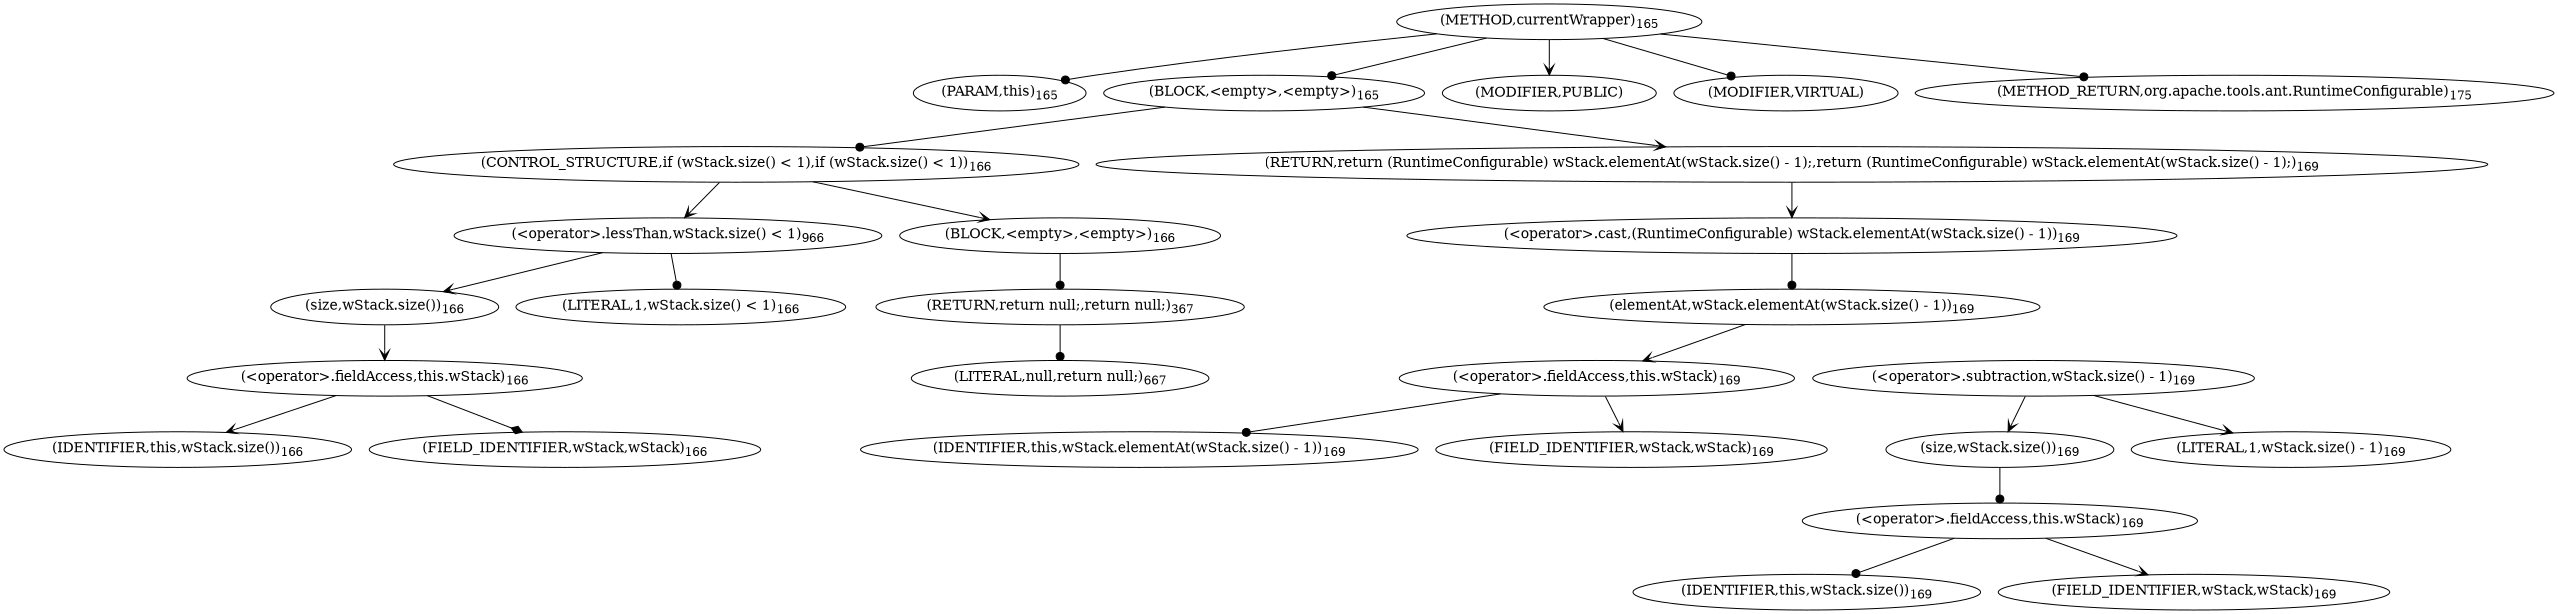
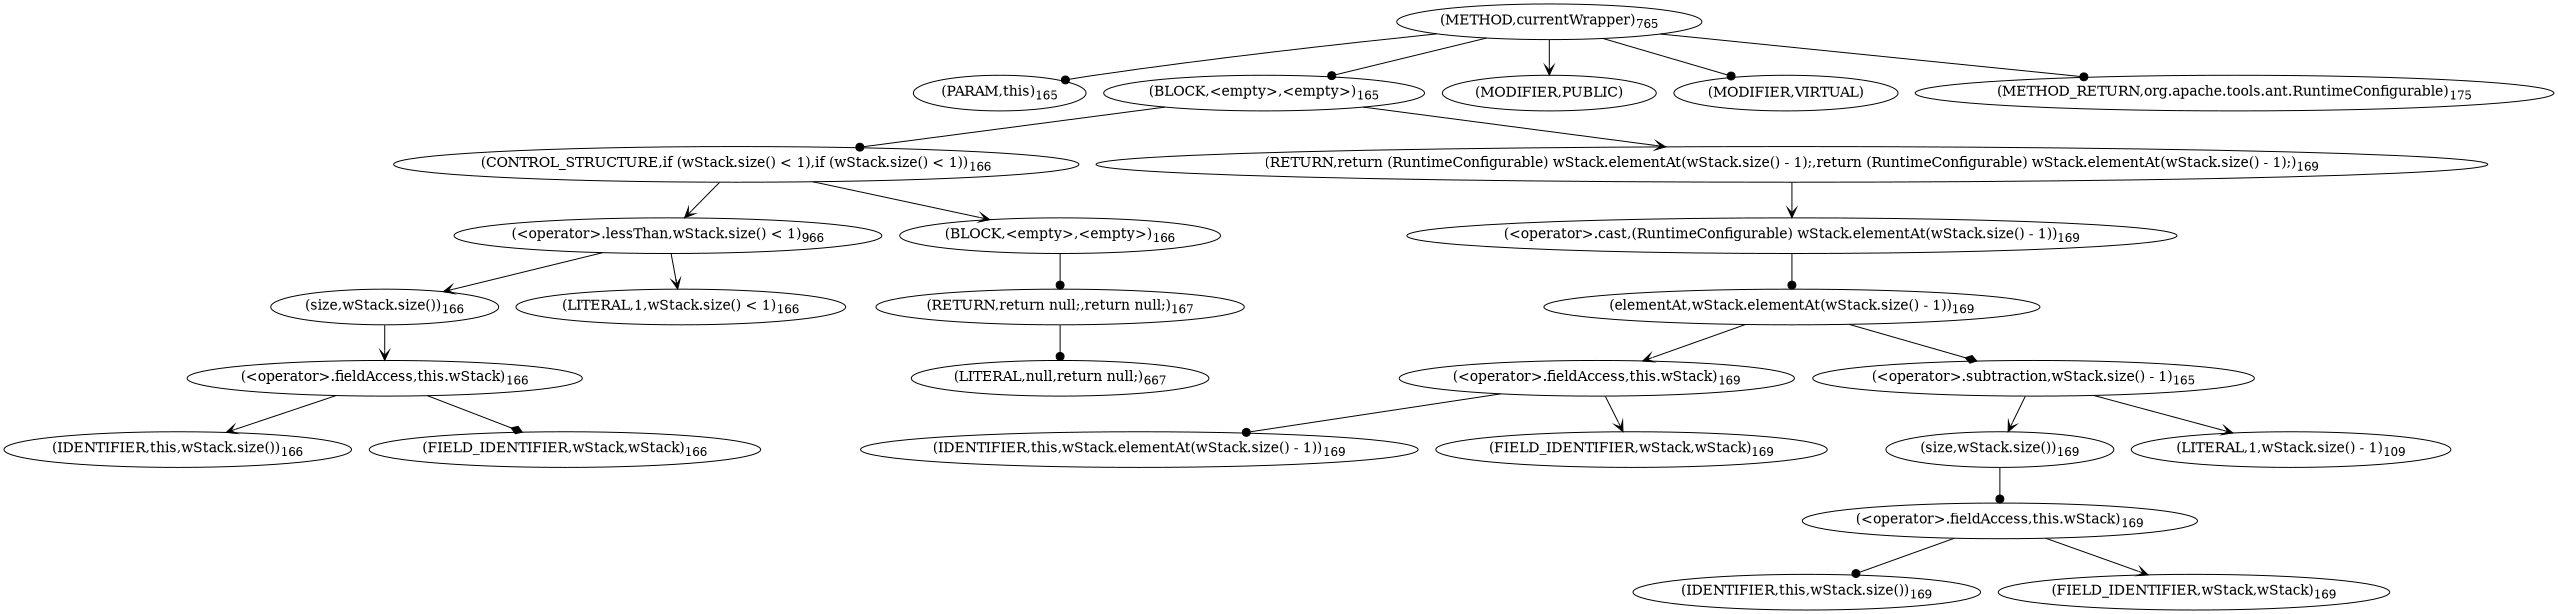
(1647, 20) -> (1647, 20)
(674, 267) -> (674, 267)
(1182, 306) -> (1182, 306)
none -> (1907, 341)
(2184, 377) -> (2184, 377)
(2395, 448) -> (2395, 448)
